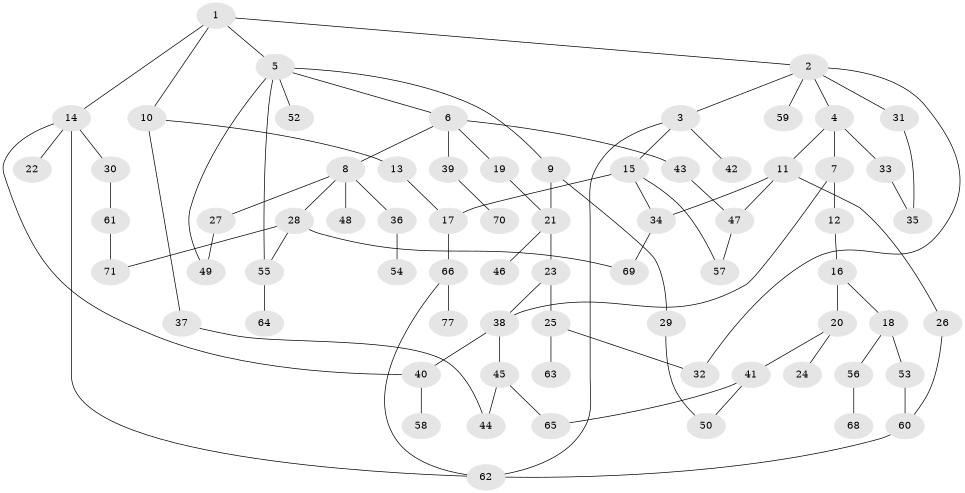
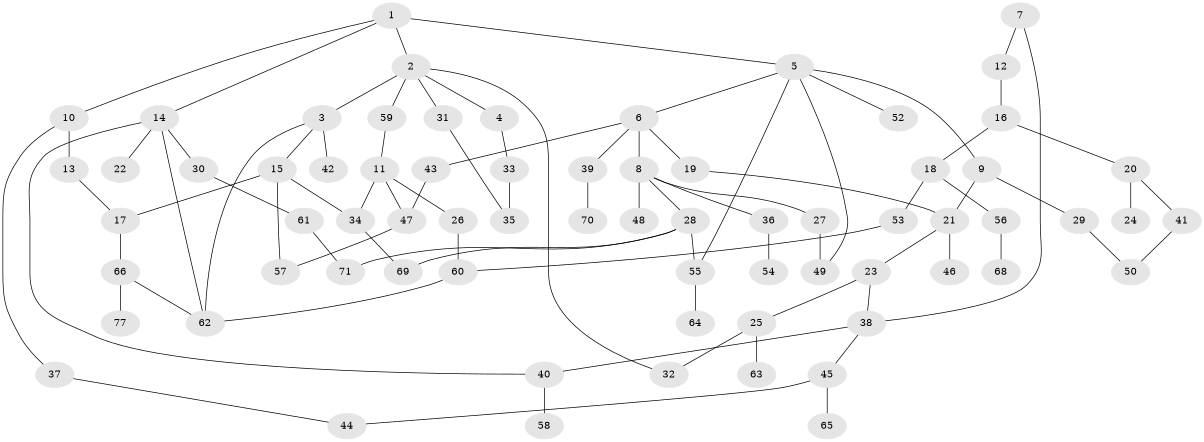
(809, 144) -> (383, 144)
(835, 144) -> none
(654, 407) -> none
